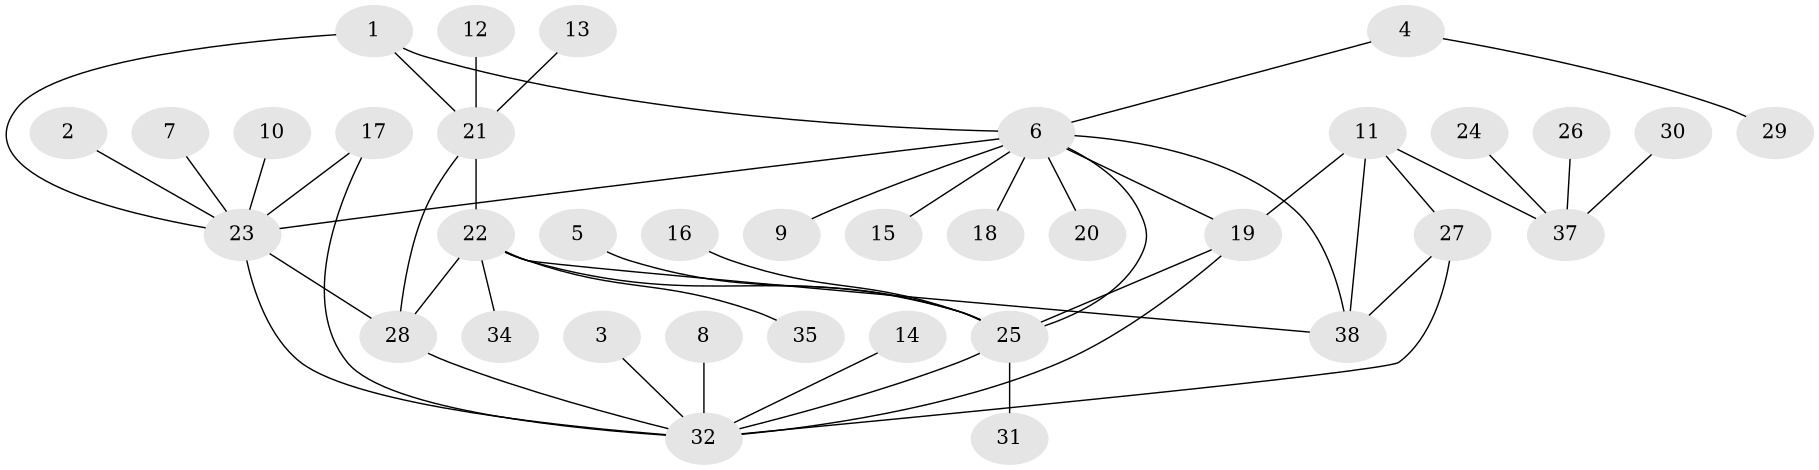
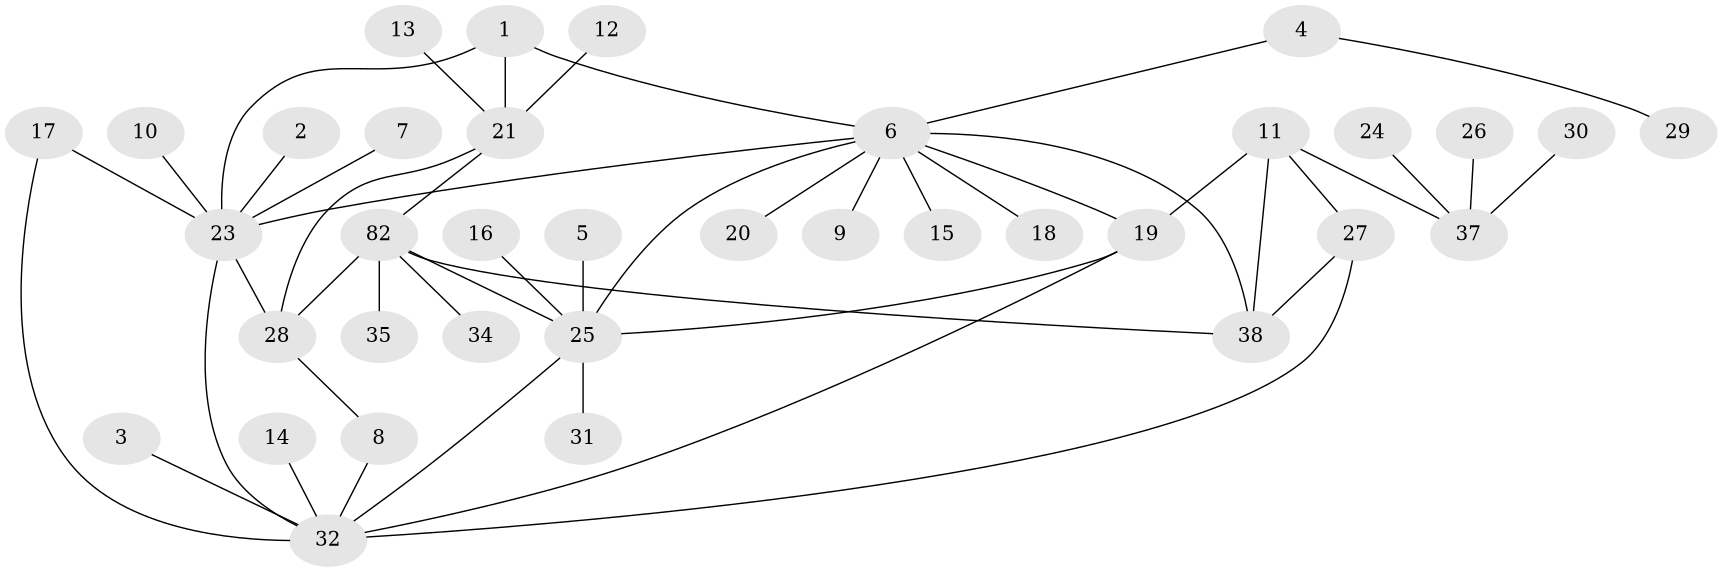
(476, 235) -> (379, 235)
(547, 395) -> (328, 388)
